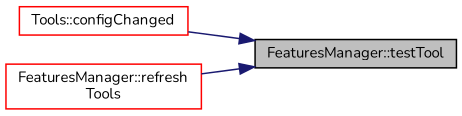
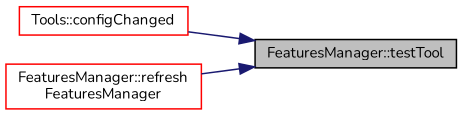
(104, 87) -> (104, 87)
